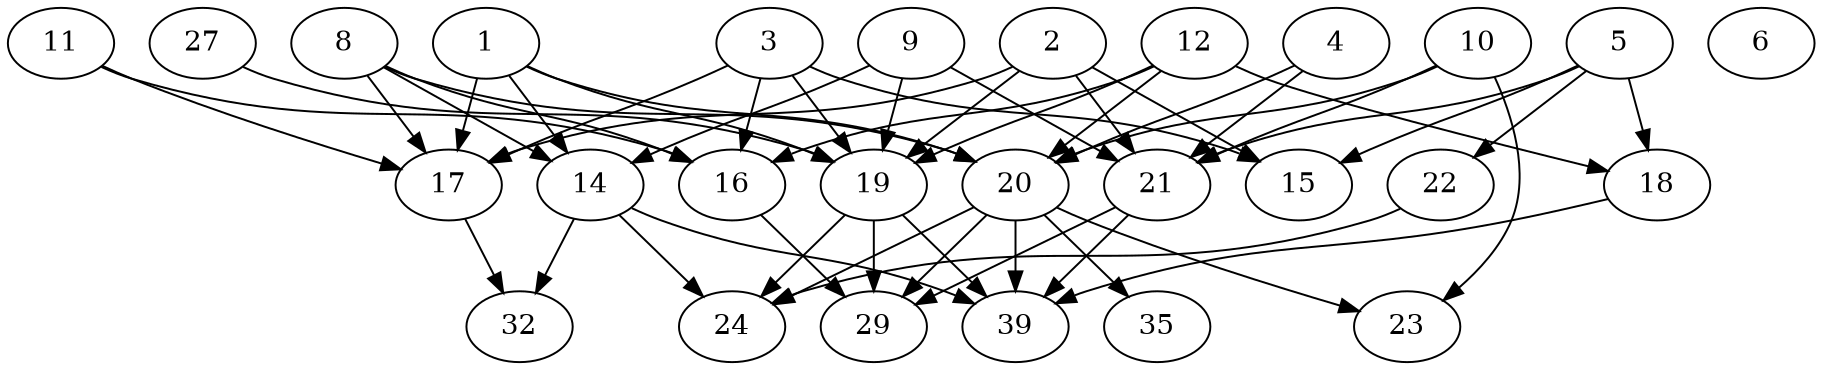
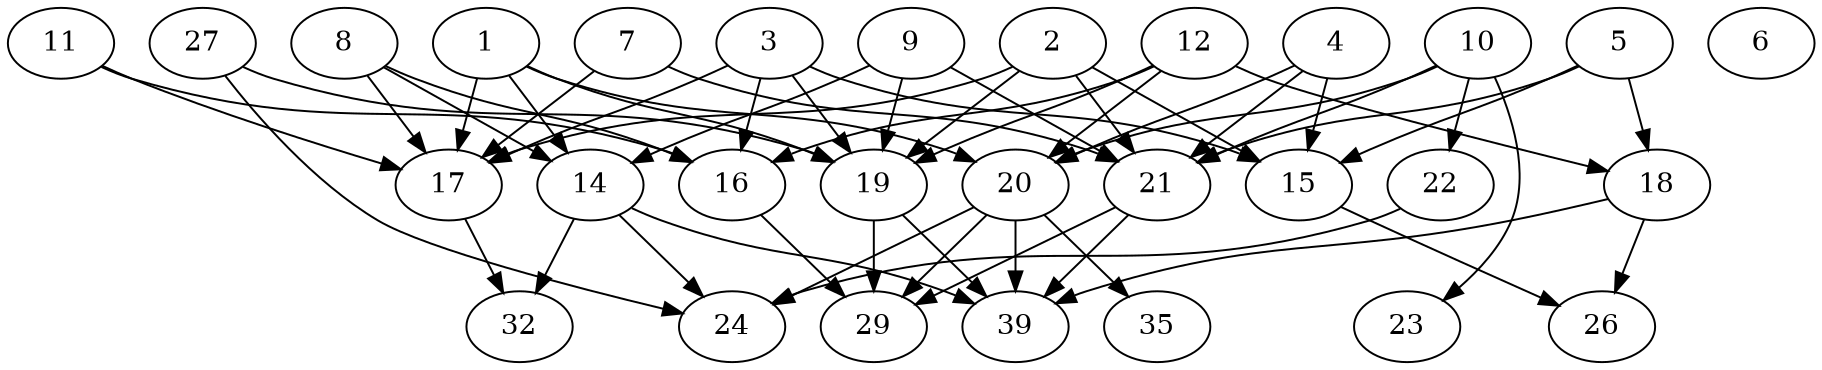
none -> (628, 43)
none -> (1320, 105)
(1538, 108) -> (1462, 105)
(670, 114) -> none
(814, 245) -> (418, 238)
(1226, 270) -> none
none -> (1602, 327)
